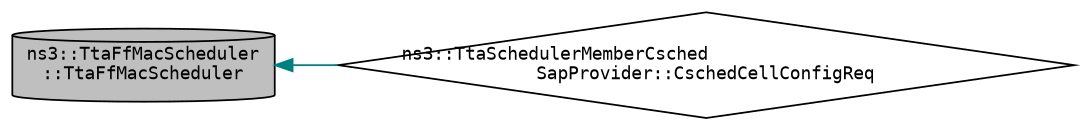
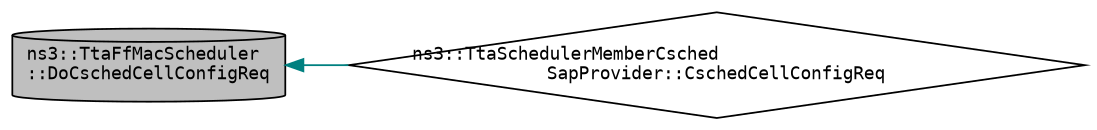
(144, 65) -> (149, 65)
